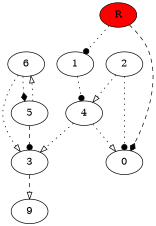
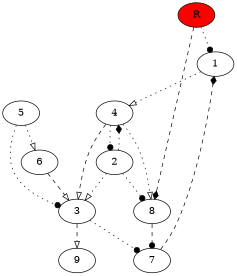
(23, 85) -> none
(79, 86) -> (168, 87)
(107, 86) -> (119, 142)
(3, 110) -> (56, 184)
(30, 135) -> (15, 174)
(59, 135) -> (88, 156)
none -> (110, 135)
(124, 162) -> (152, 211)
none -> (98, 184)
none -> (152, 261)
